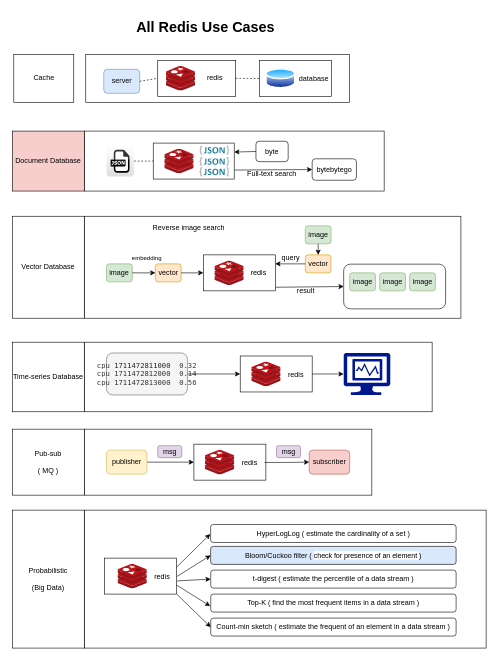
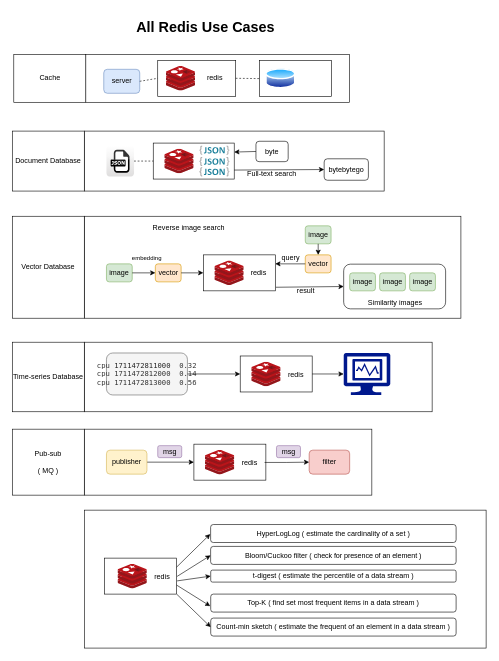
(44, 78) -> (50, 78)
(314, 79) -> none
(48, 161) -> (48, 161)
(334, 170) -> (346, 170)
none -> (395, 303)
(330, 462) -> (330, 462)
(333, 556) -> (333, 556)
(48, 579) -> none
(334, 579) -> (334, 576)
(334, 603) -> (334, 603)
